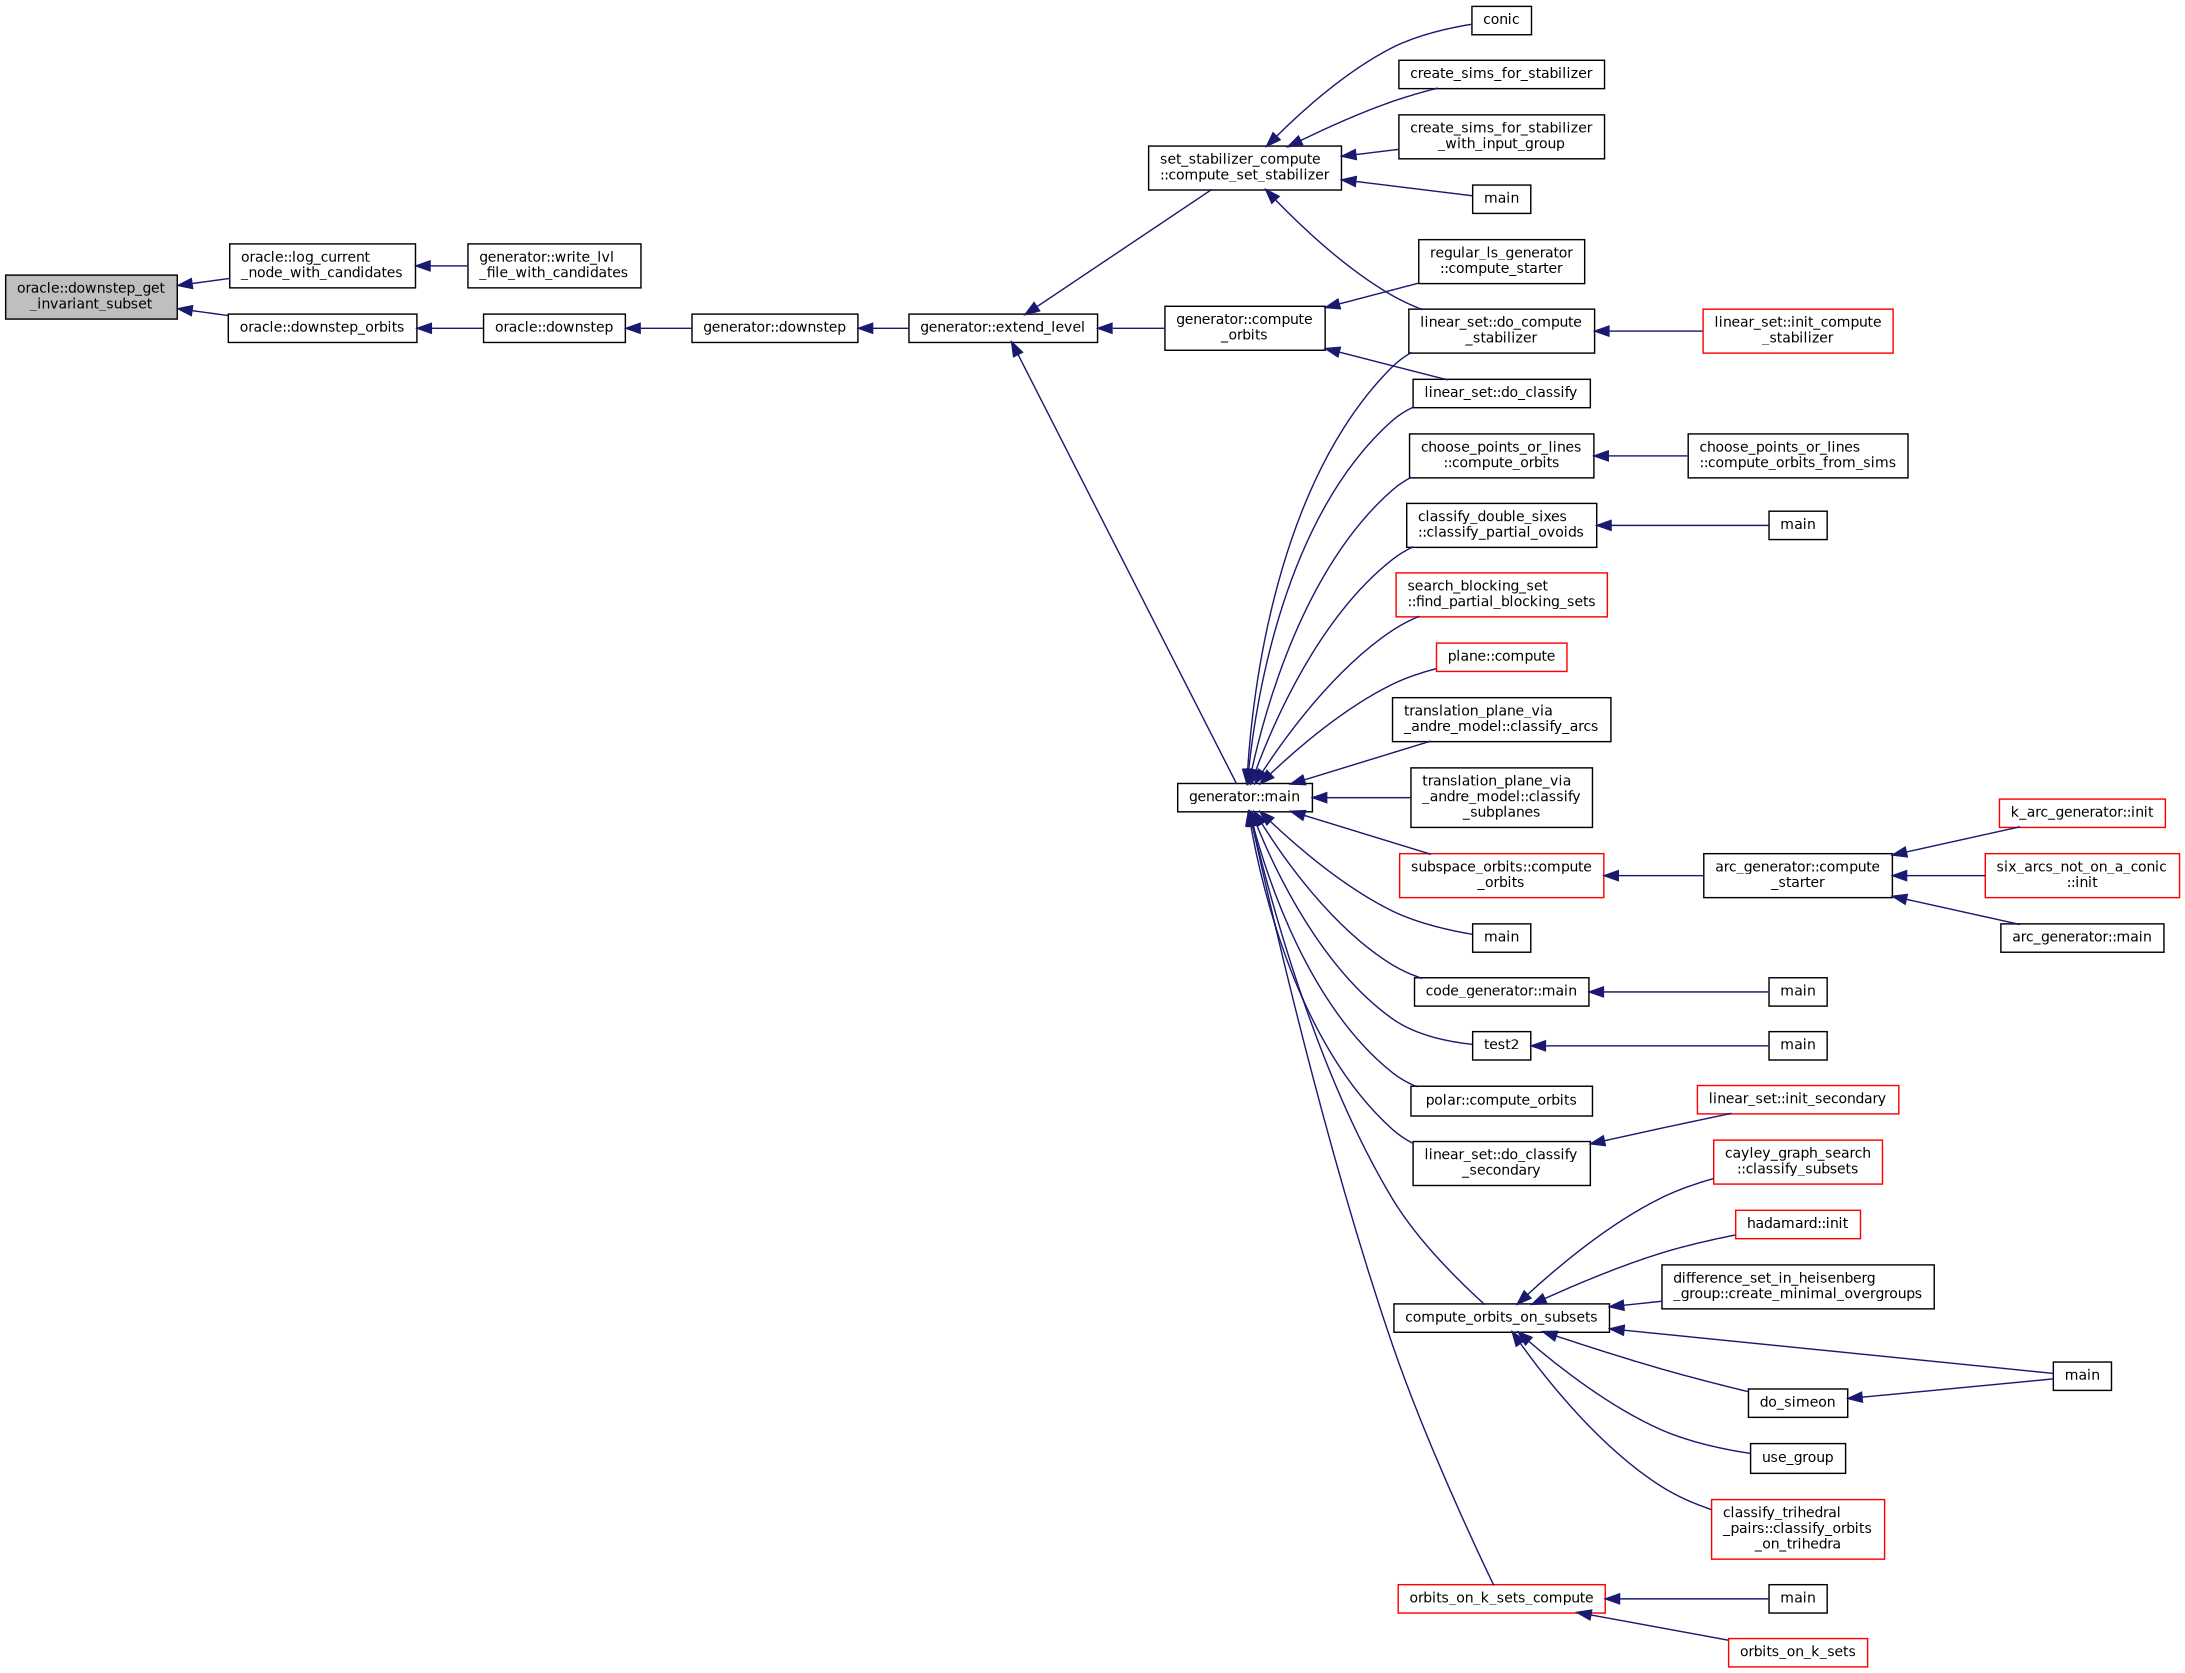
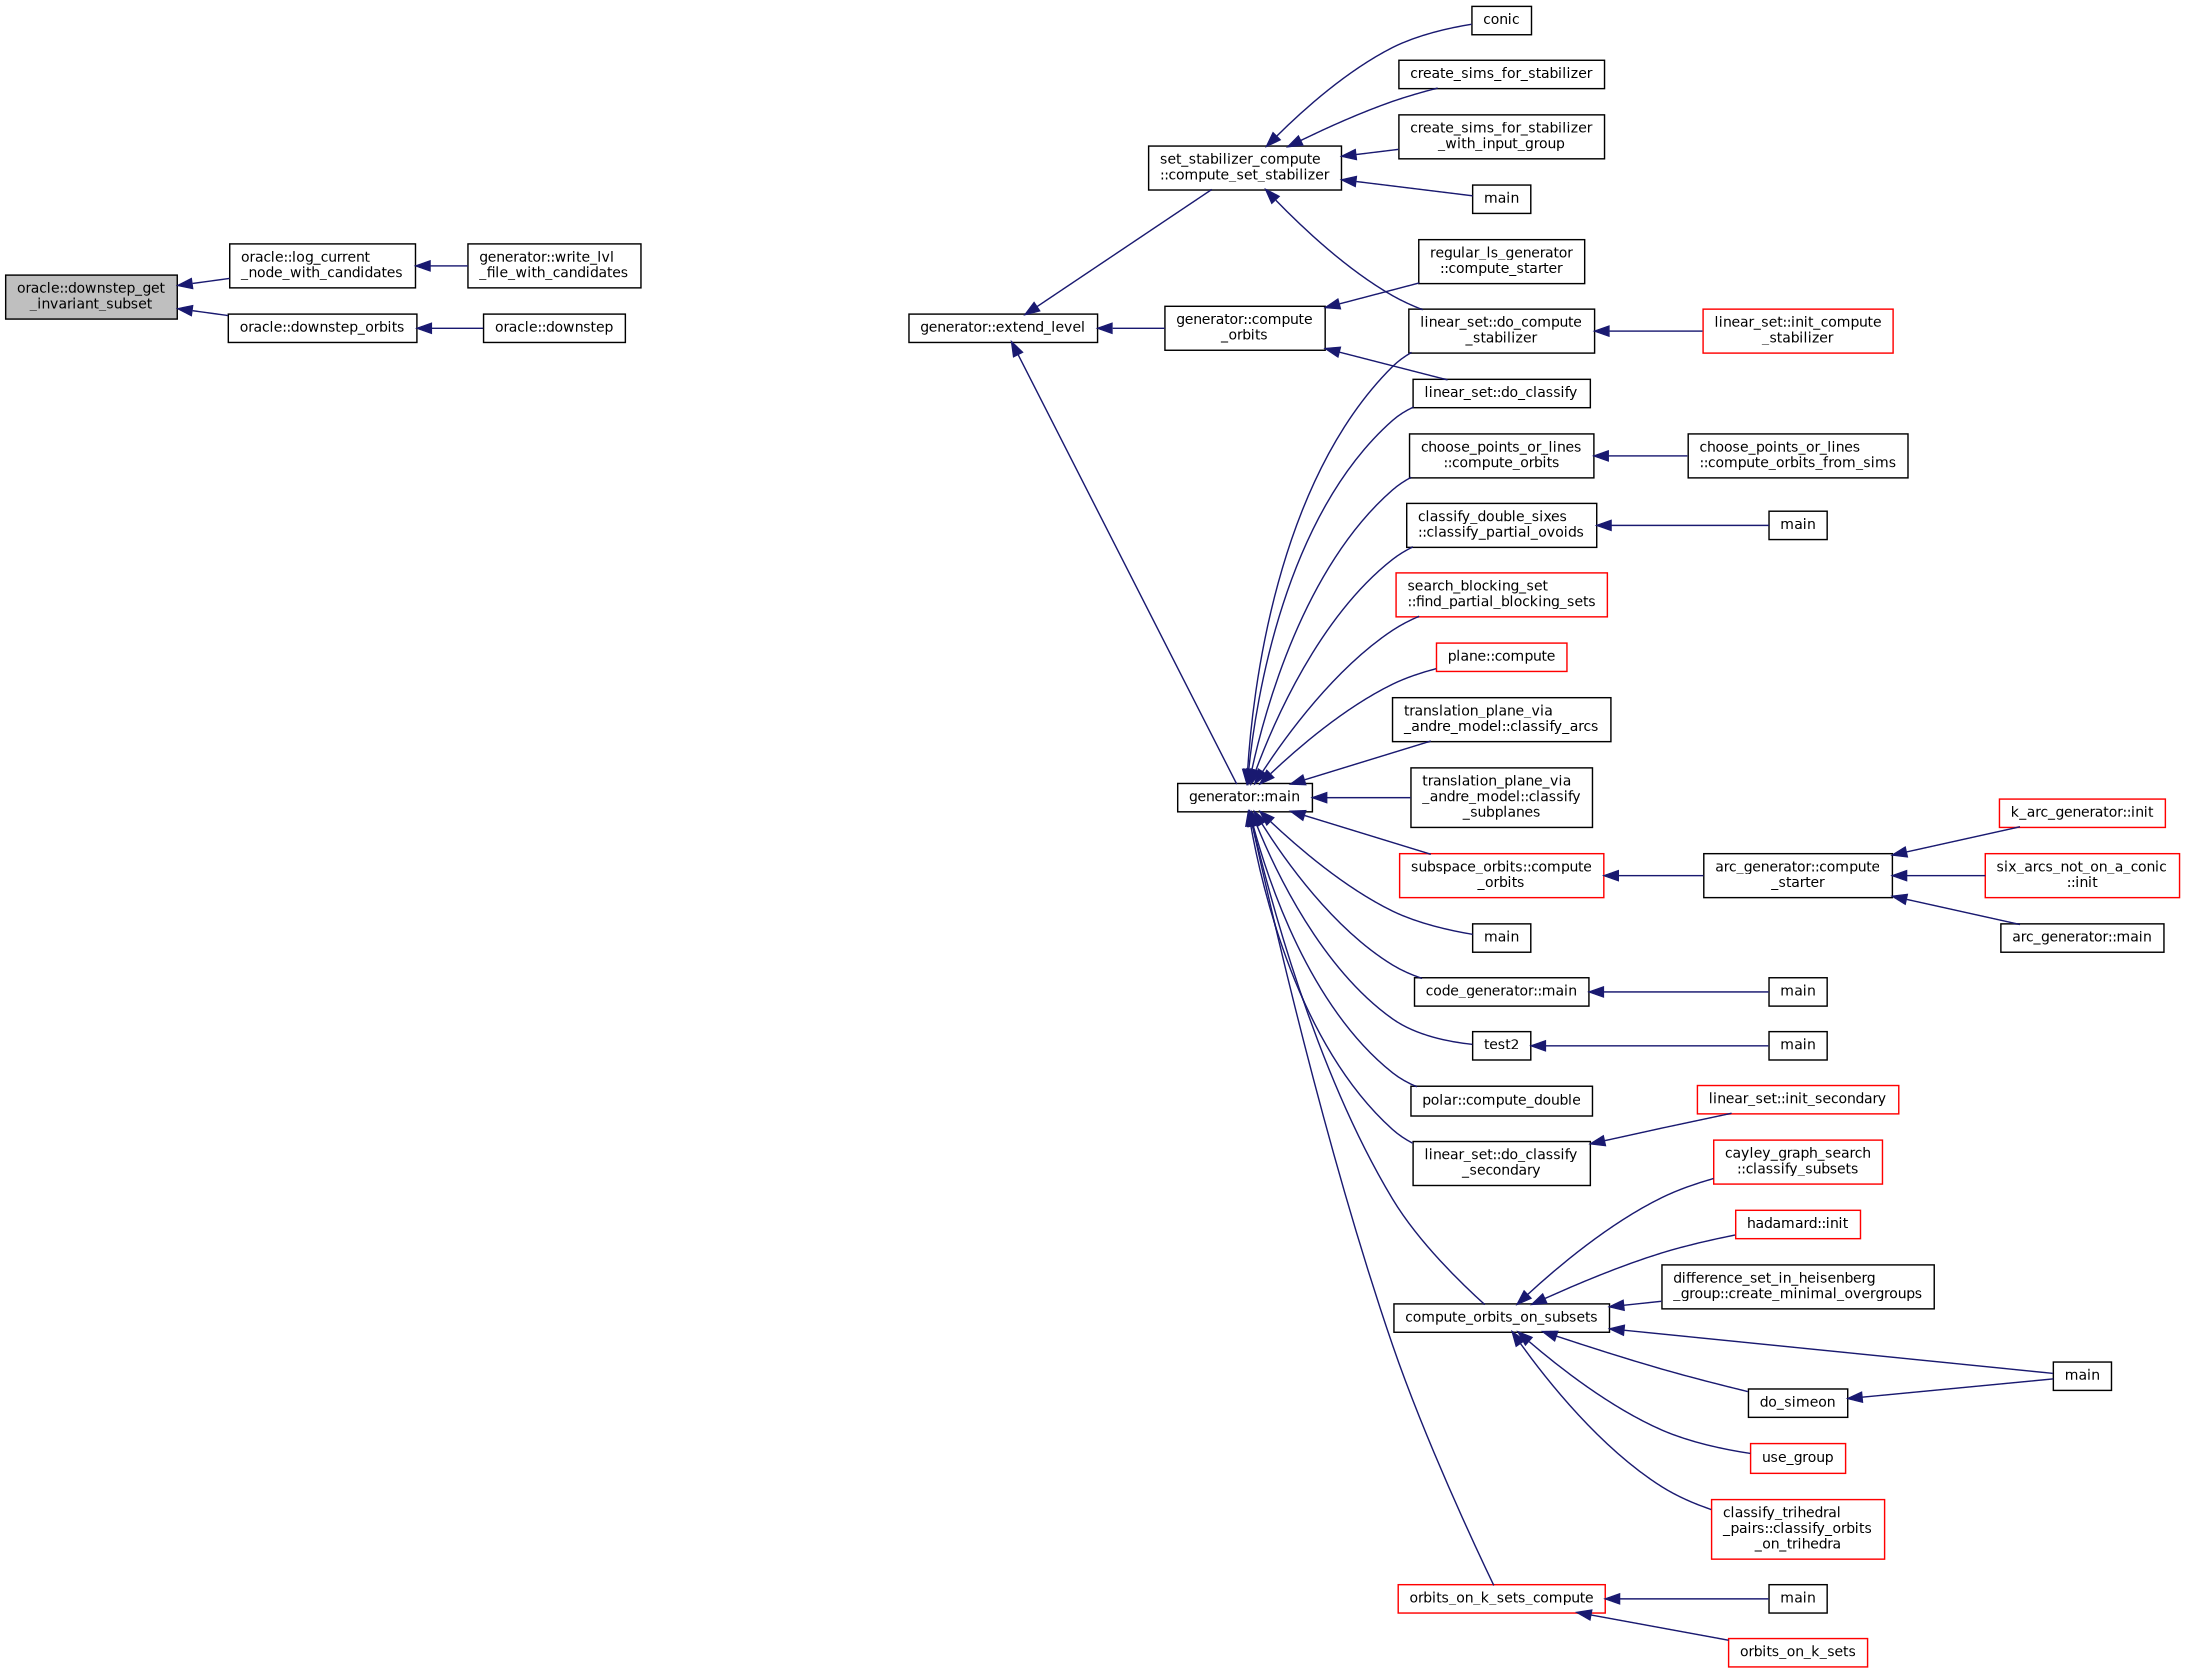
(775, 328) -> none
(1502, 1101) -> (1502, 1101)
(1798, 1458) -> (1798, 1458)
